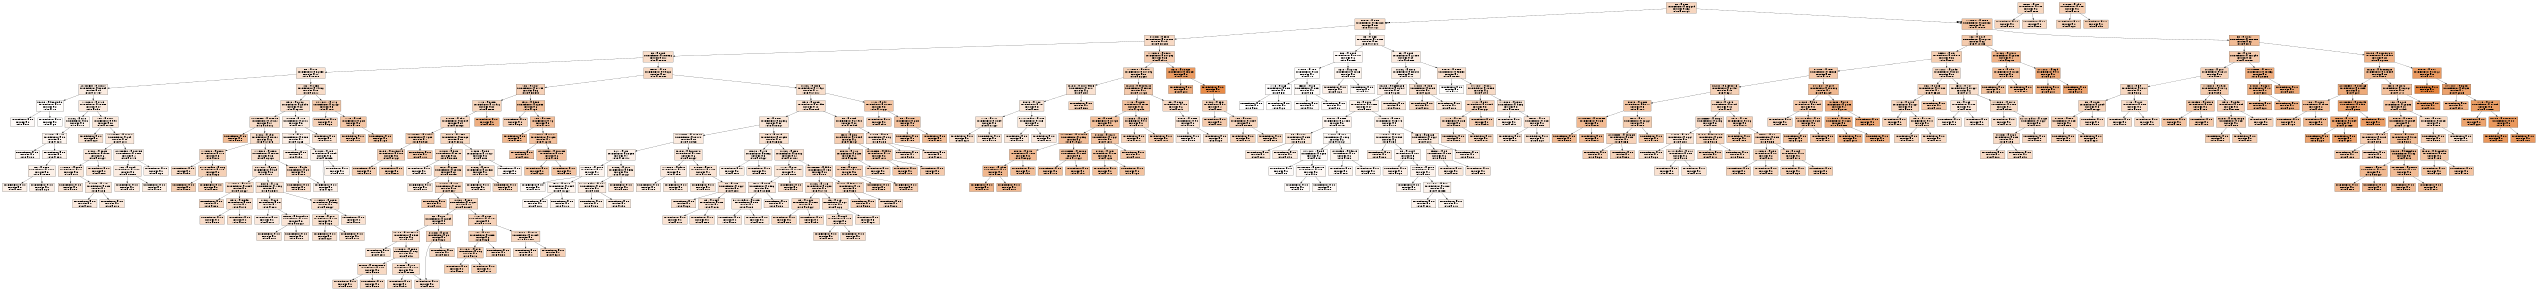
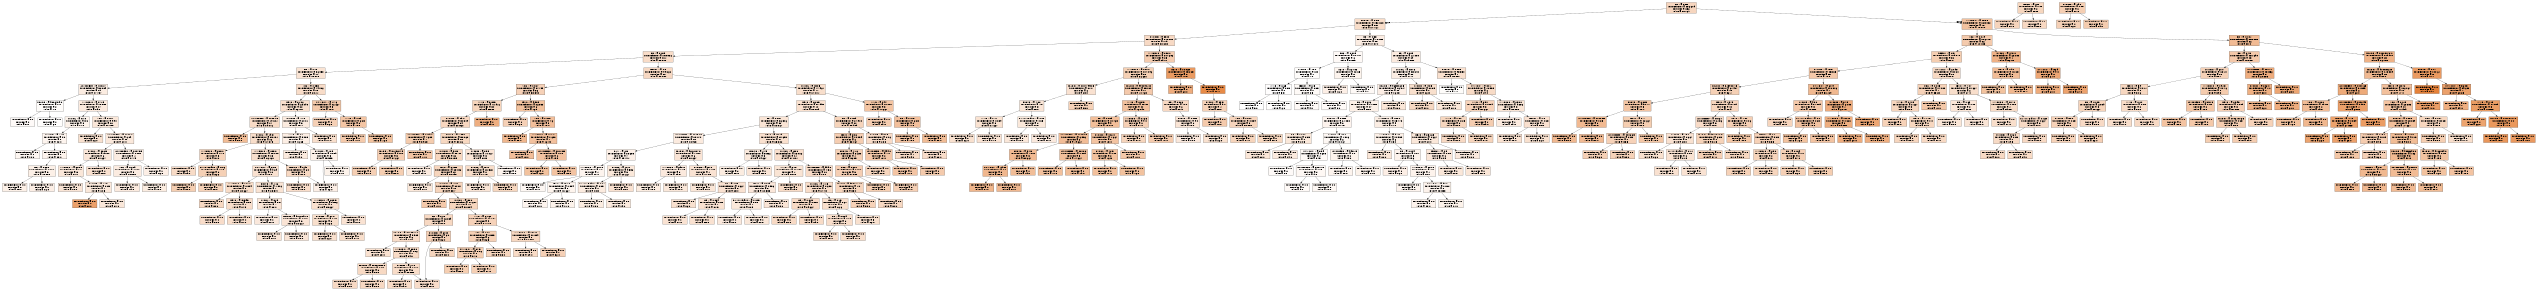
(85, 204) -> (85, 204)
